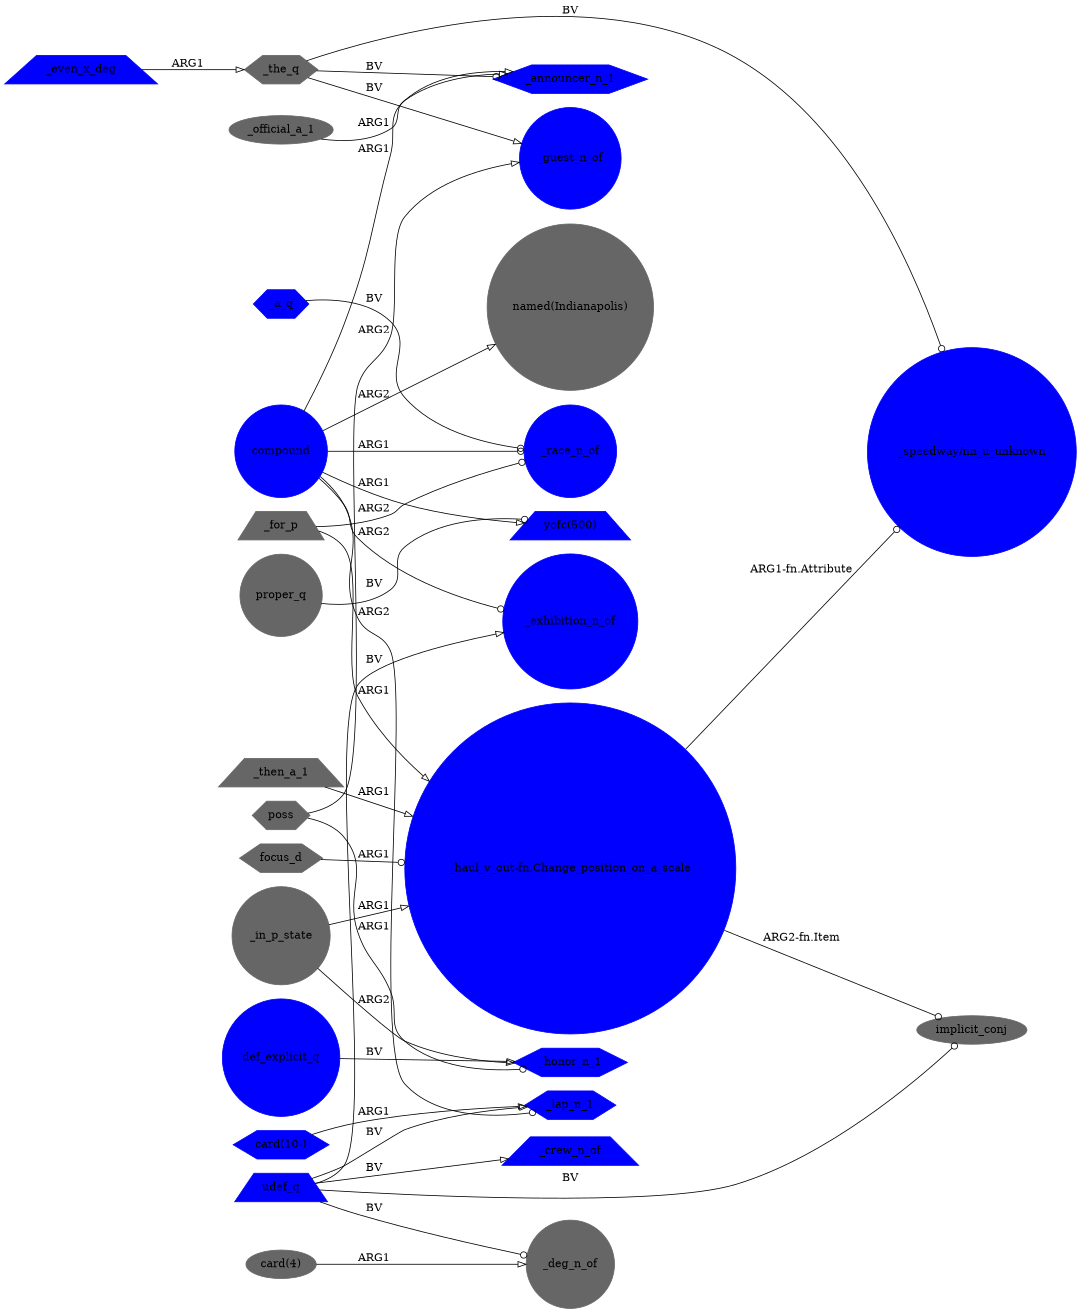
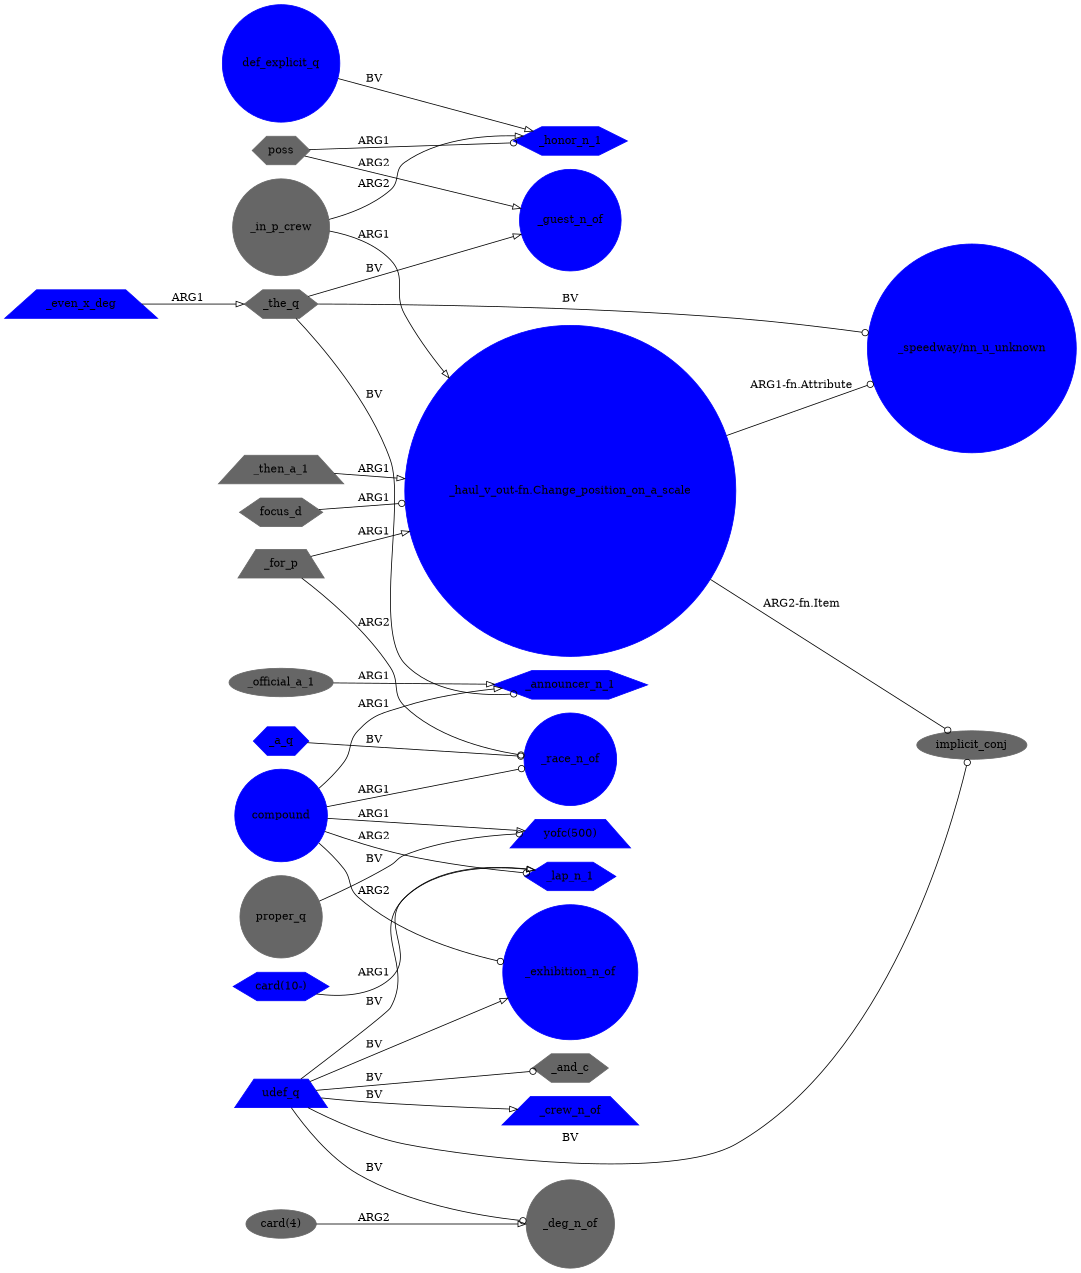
(570, 307) -> none
(281, 936) -> (281, 227)
none -> (570, 1068)
(374, 1258) -> (374, 1218)
